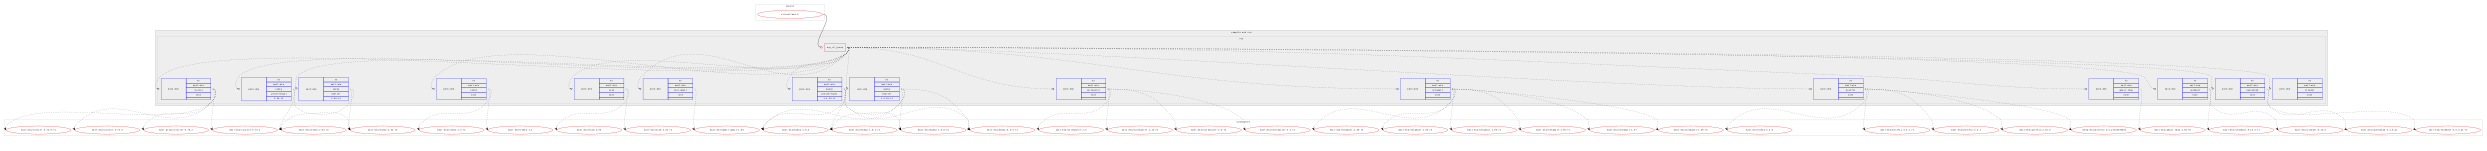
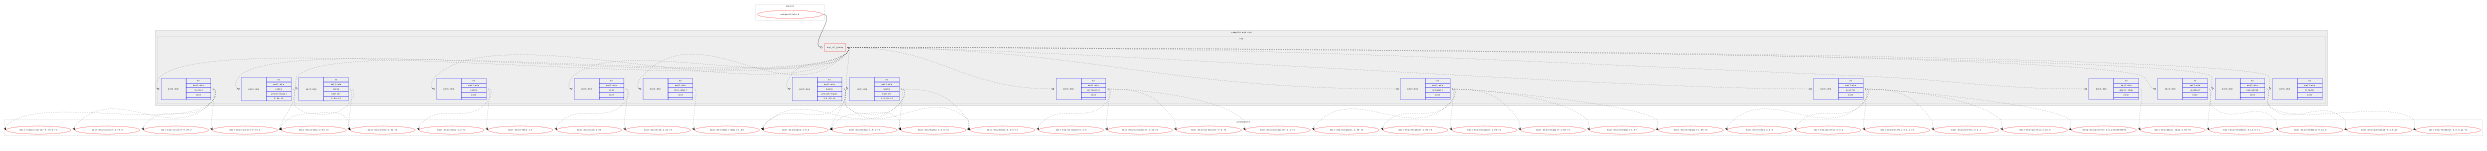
(790, 14) -> (790, 14)
(38, 130) -> (38, 130)
(176, 130) -> (176, 130)
none -> (1829, 130)
(2311, 130) -> (2311, 130)
